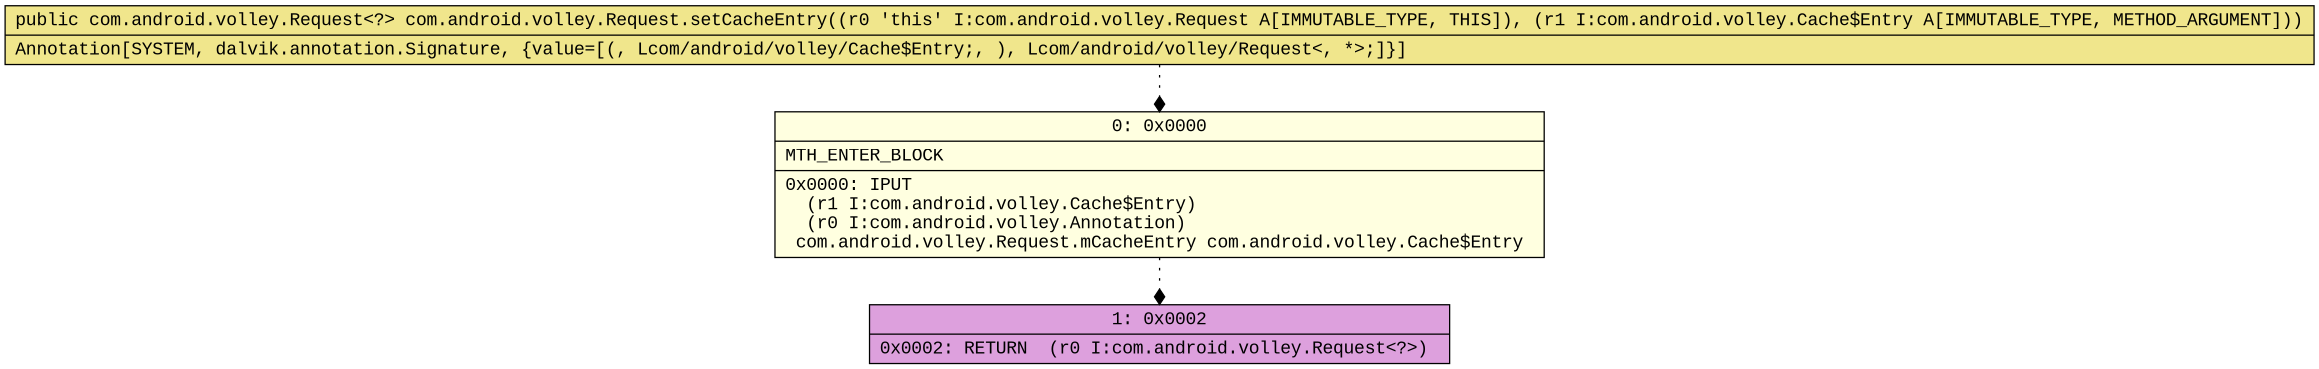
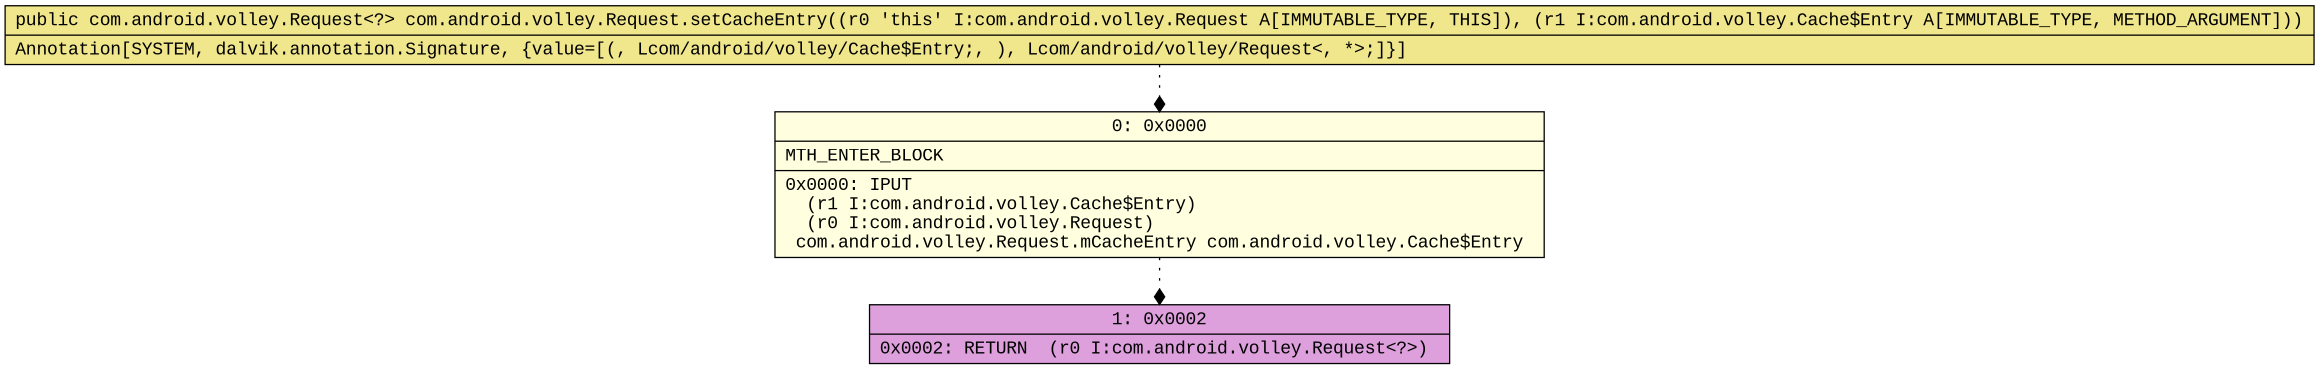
(986, 223) -> (970, 223)
